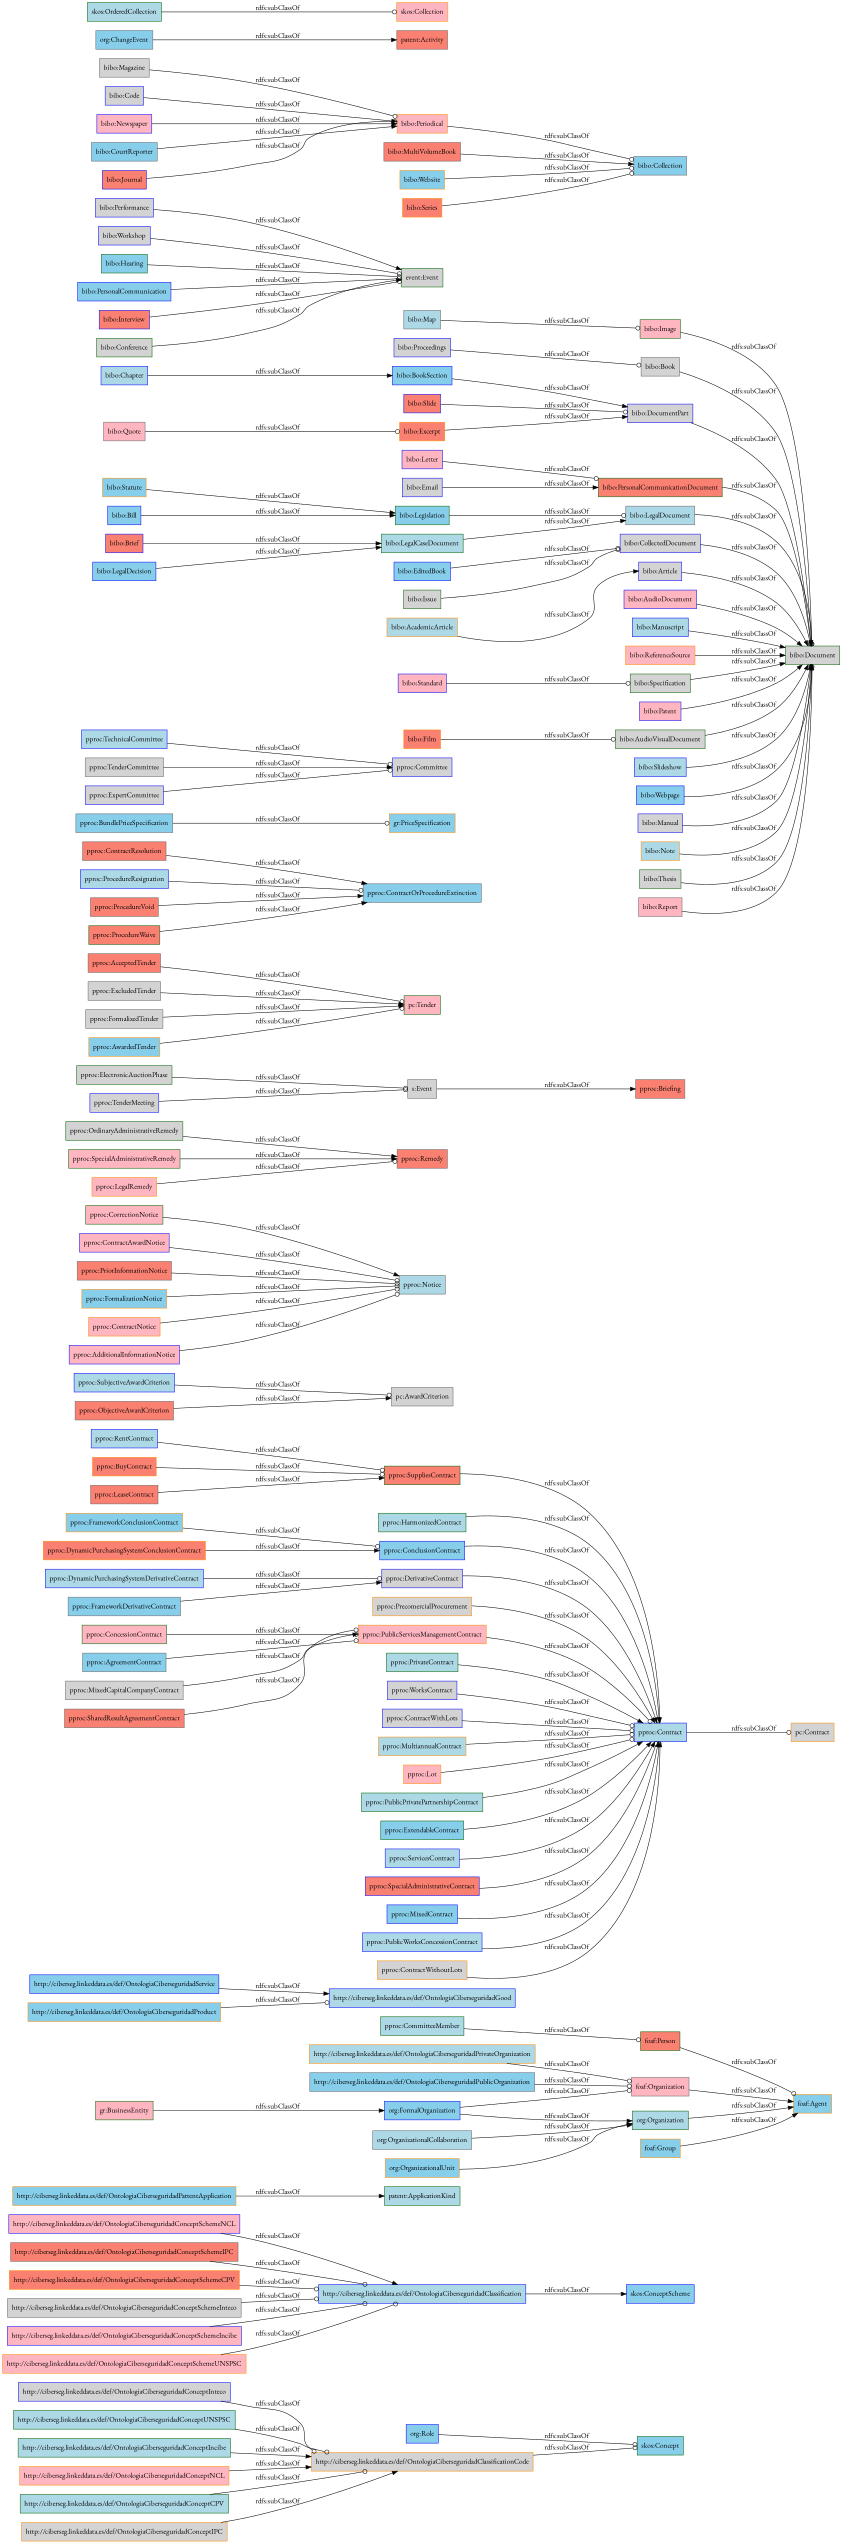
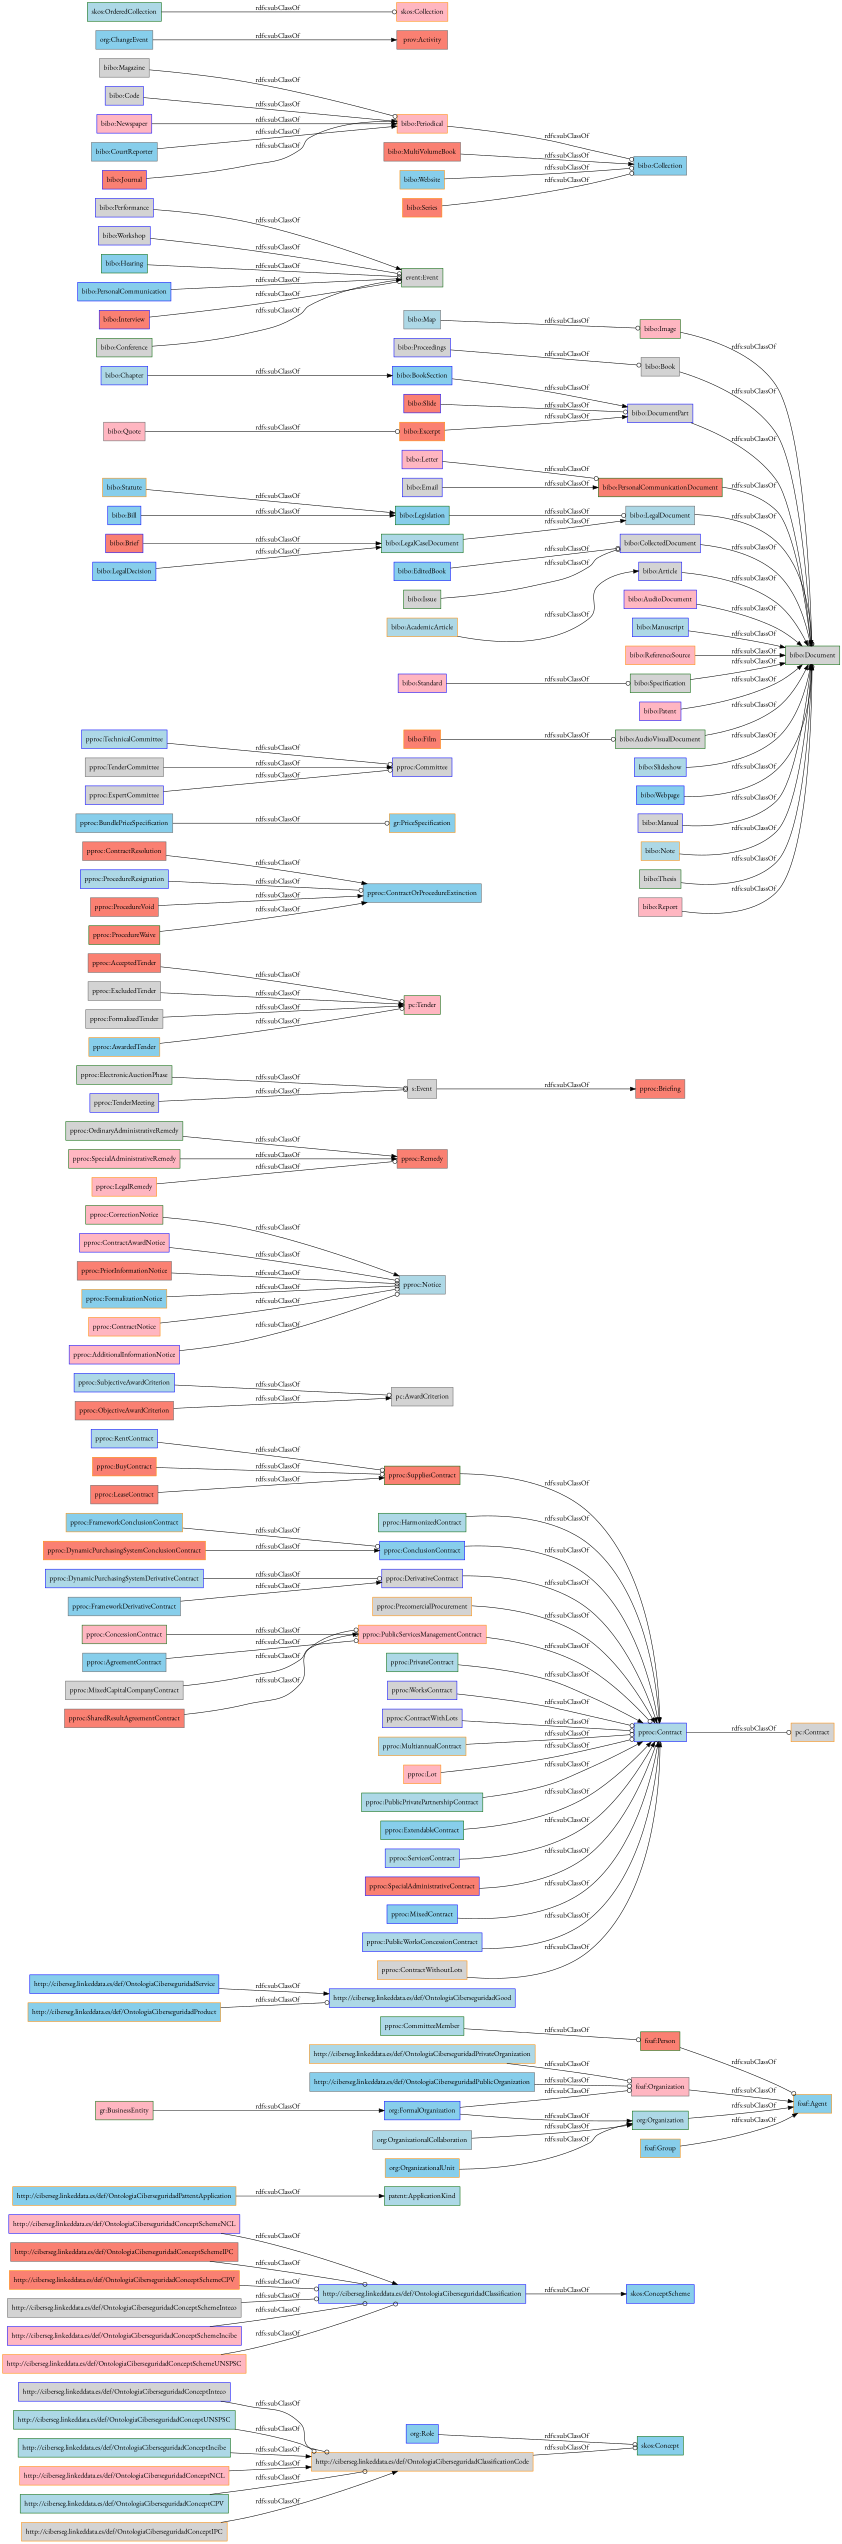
(422, 40) -> (422, 40)
